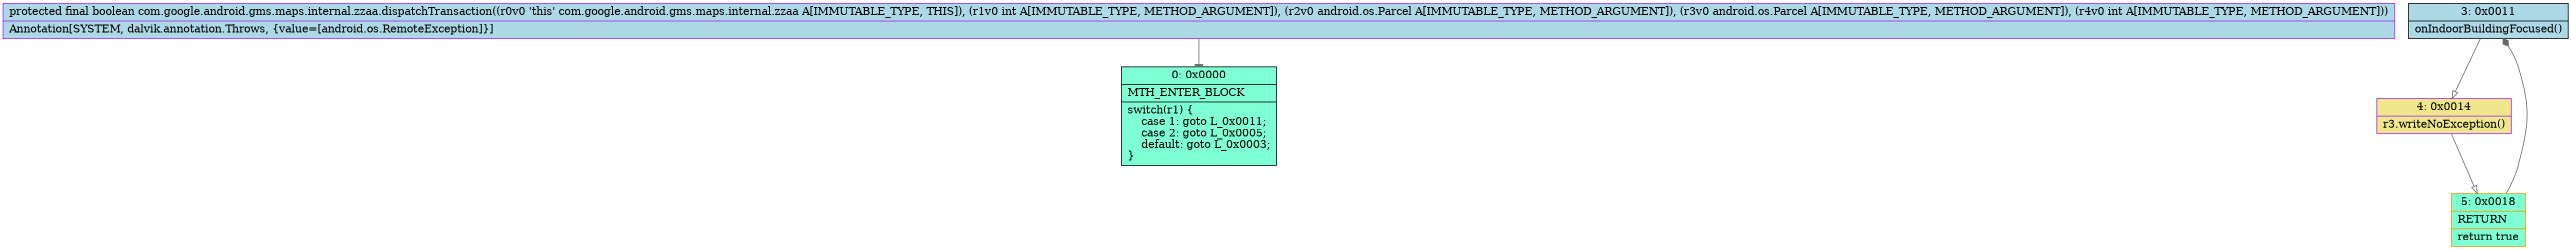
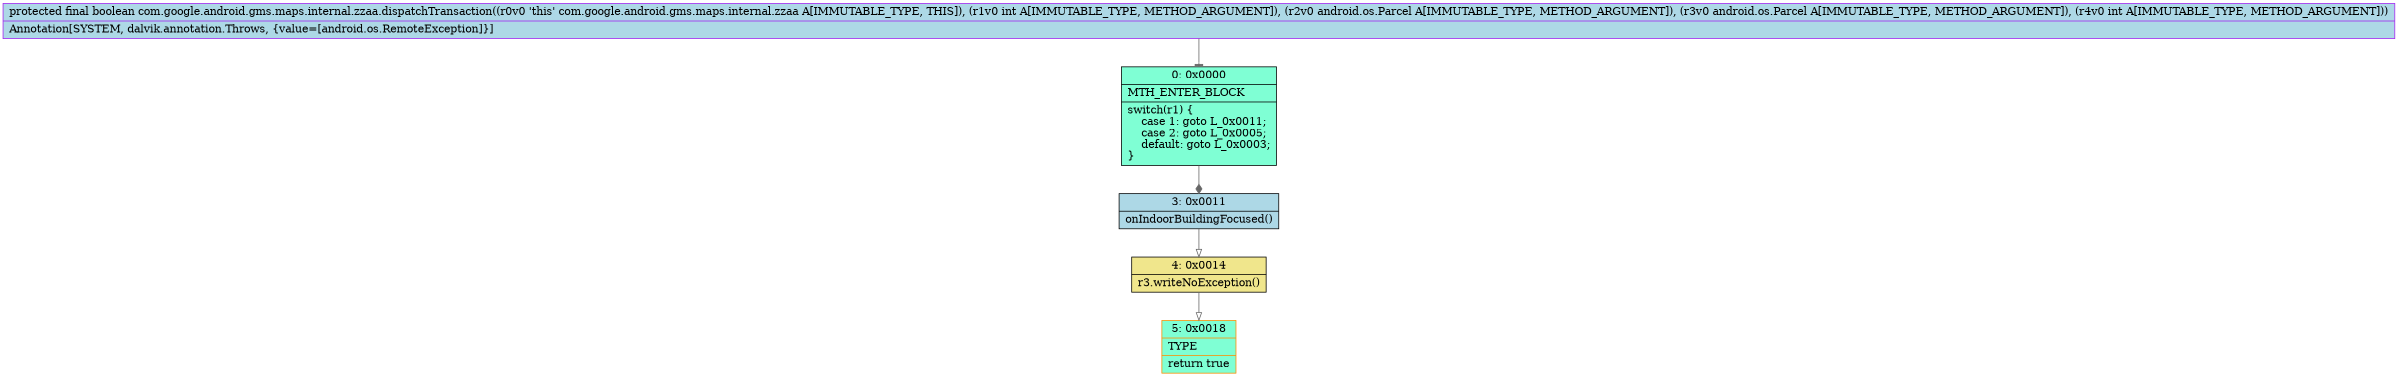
(2444, 116) -> (1199, 275)
(2527, 120) -> (1199, 175)
(2482, 220) -> (1183, 346)
